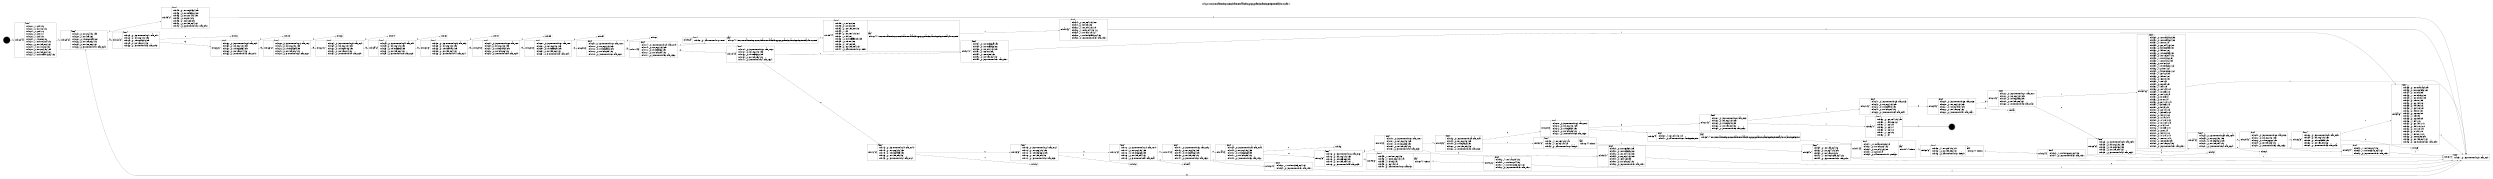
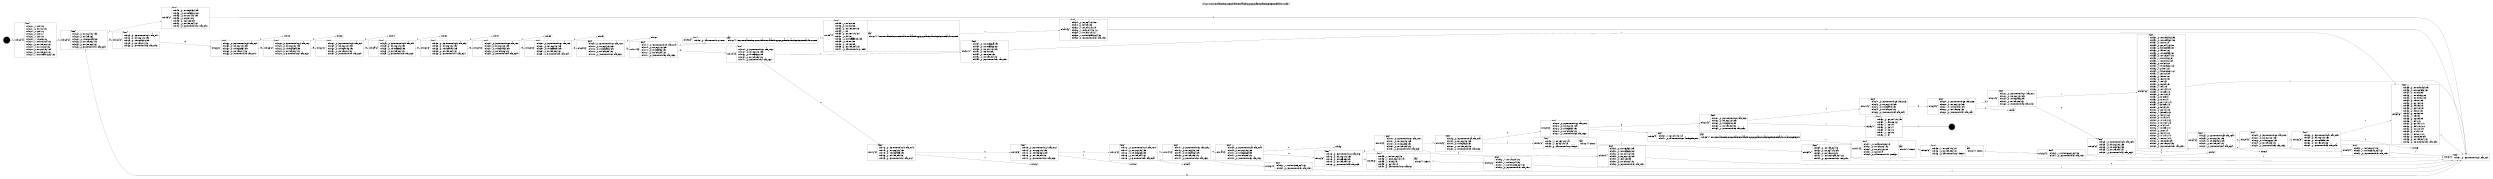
(235, 36) -> none
